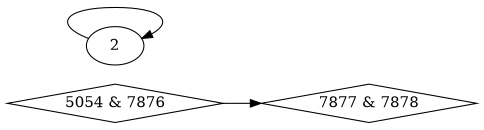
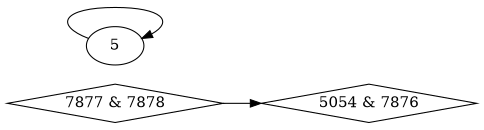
(115, 46) -> (115, 46)
(237, 103) -> (237, 103)
